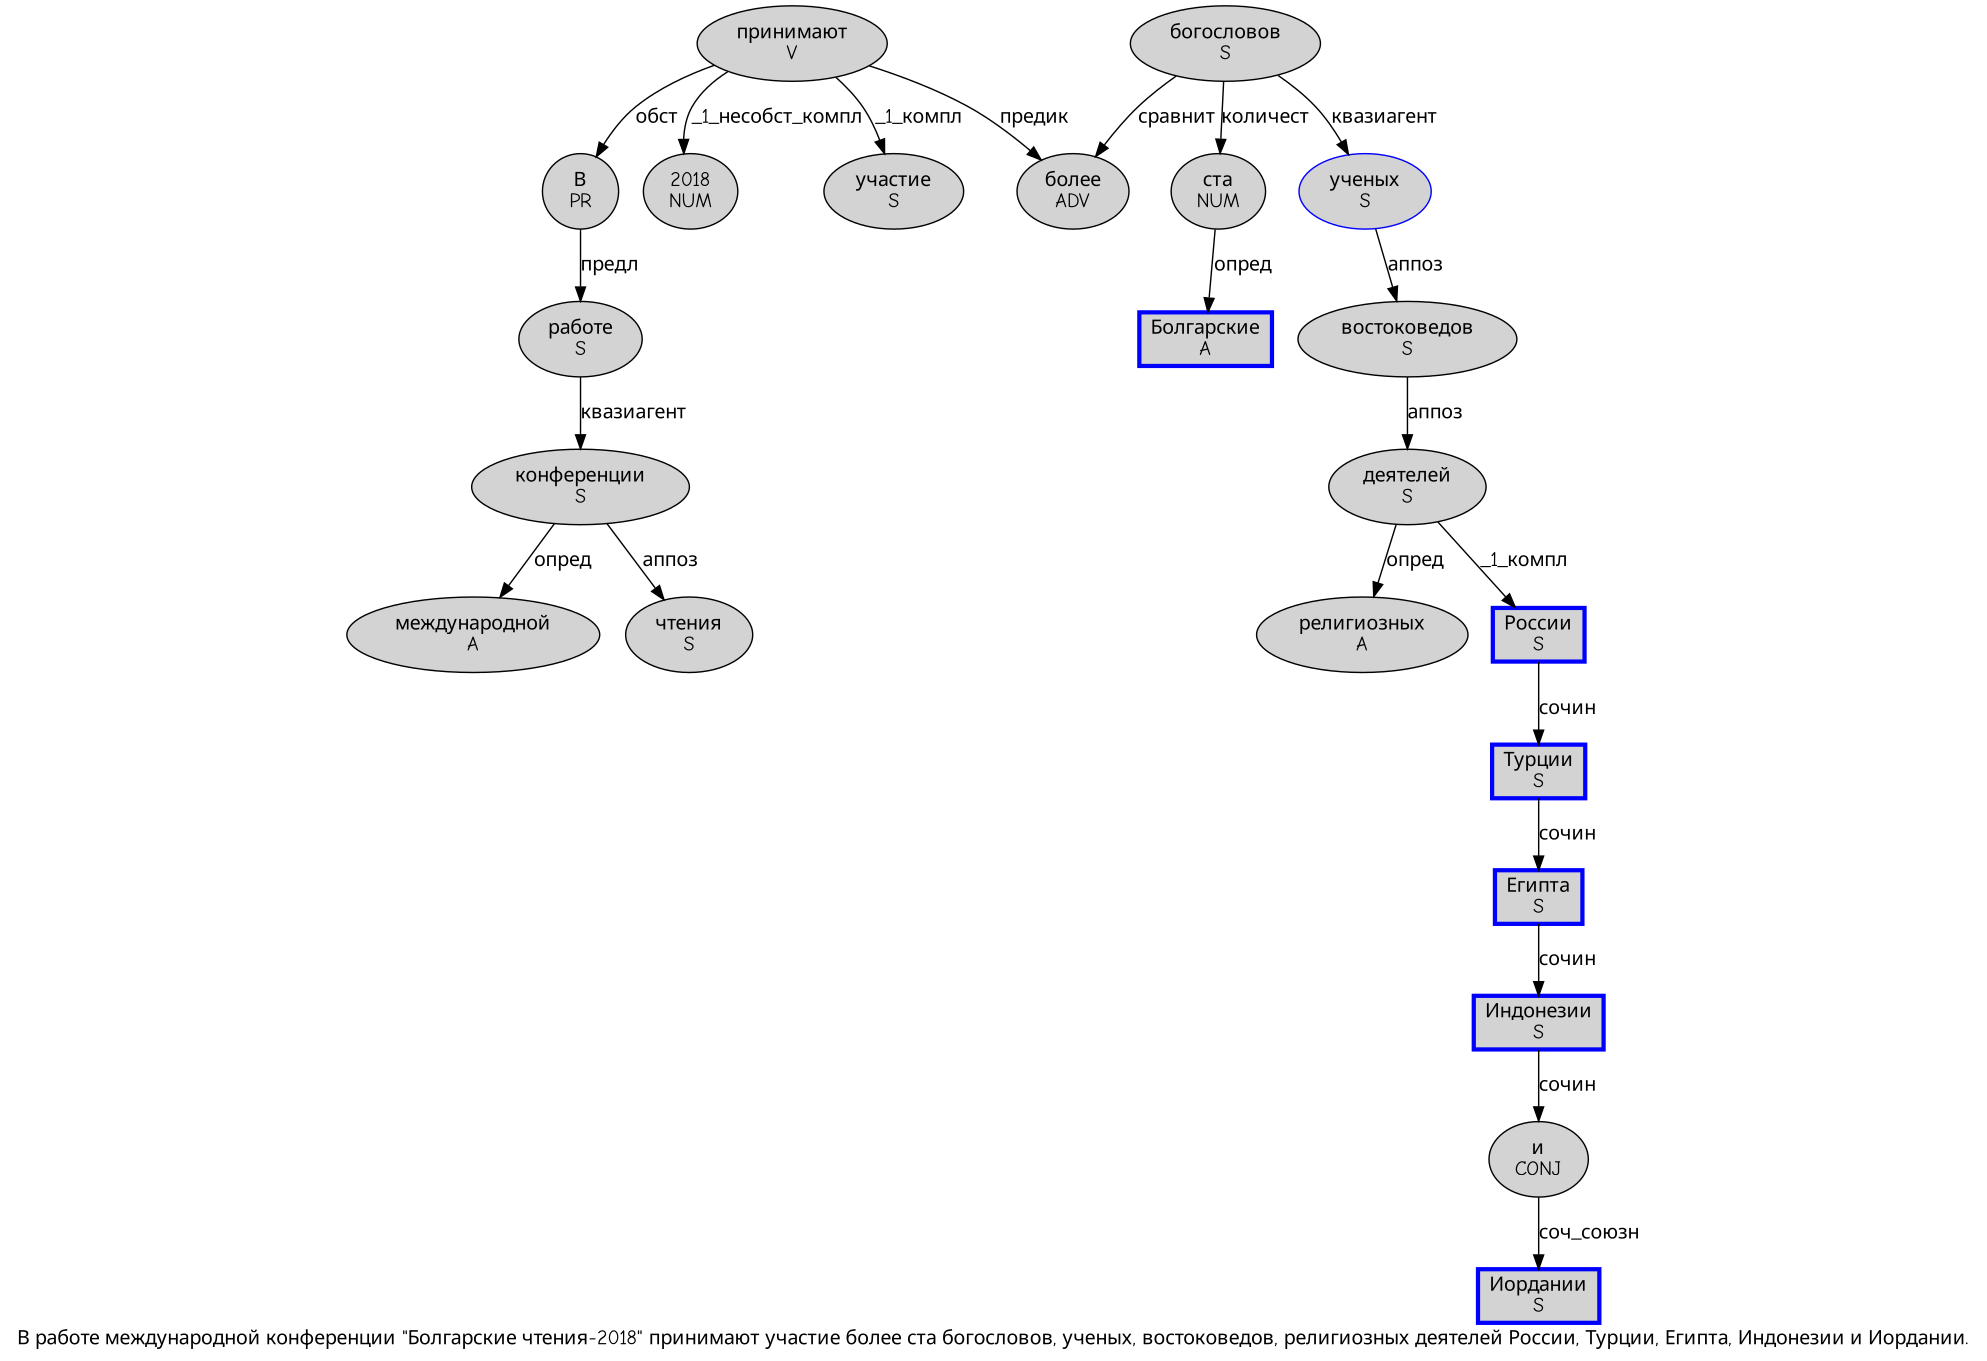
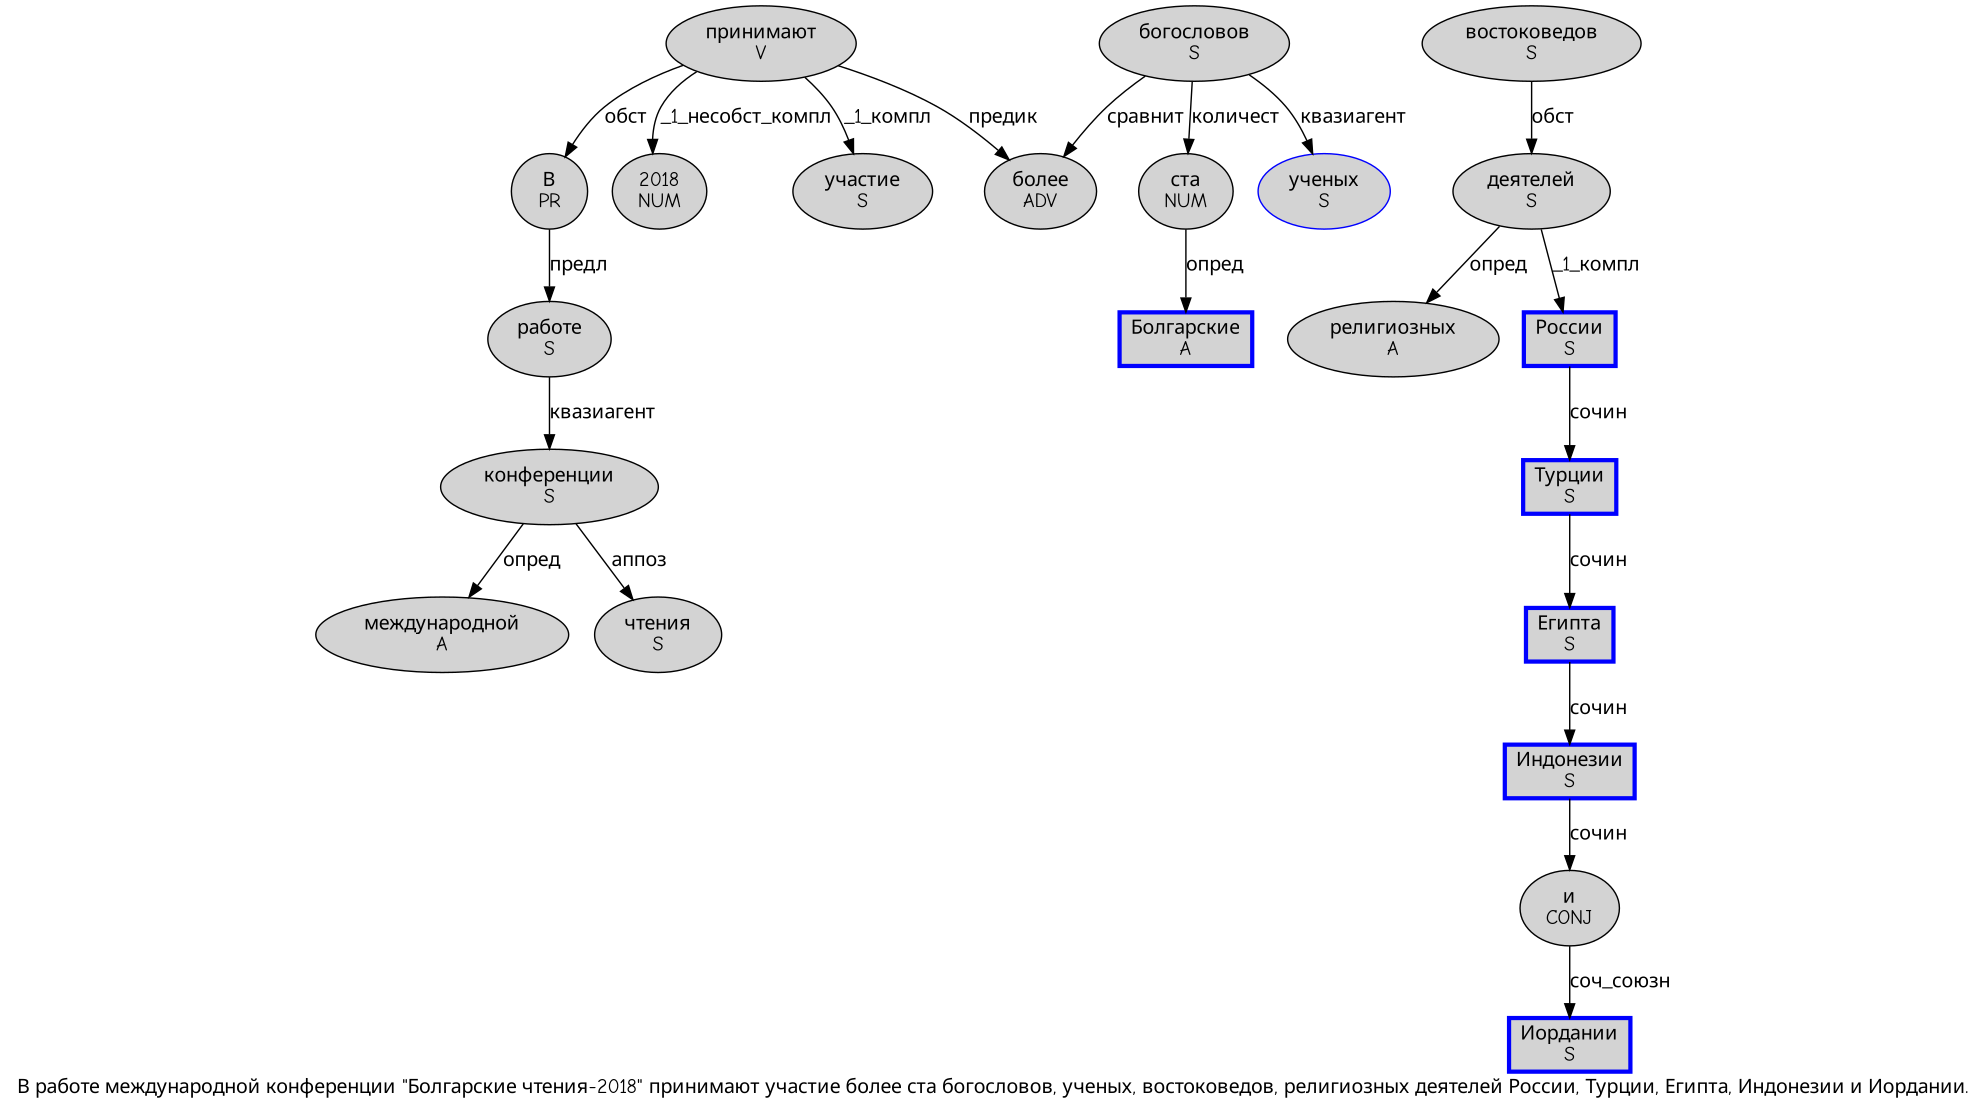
(1384, 258) -> none
(1436, 413) -> (1553, 117)
